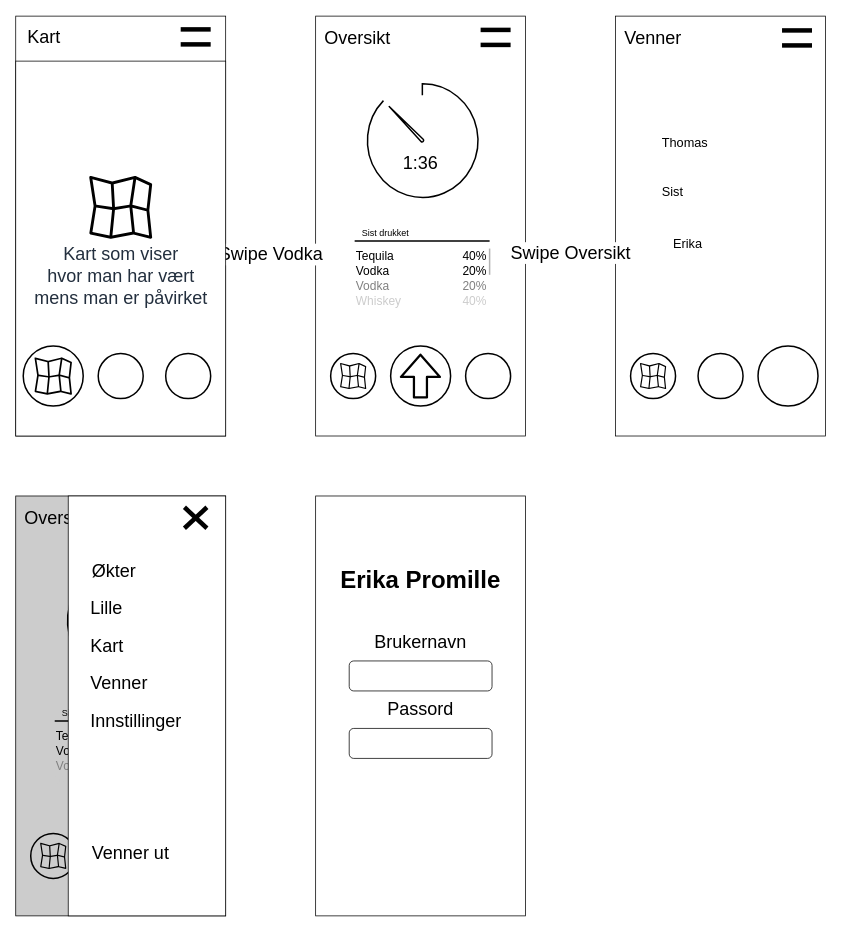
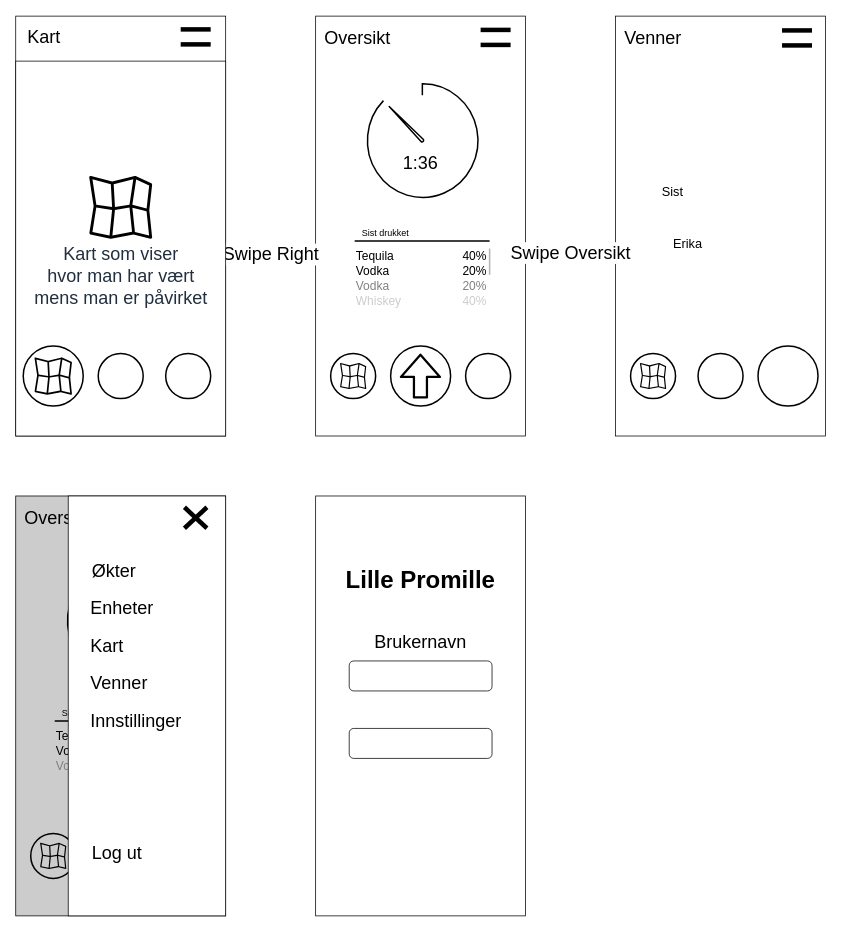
(705, 144) -> none
(271, 255) -> (271, 255)
(420, 580) -> (420, 580)
(109, 609) -> (126, 609)
(420, 710) -> none
(135, 853) -> (120, 853)
